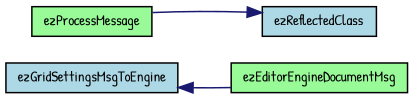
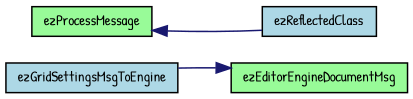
(200, 11) -> (215, 31)
(212, 88) -> (197, 68)
